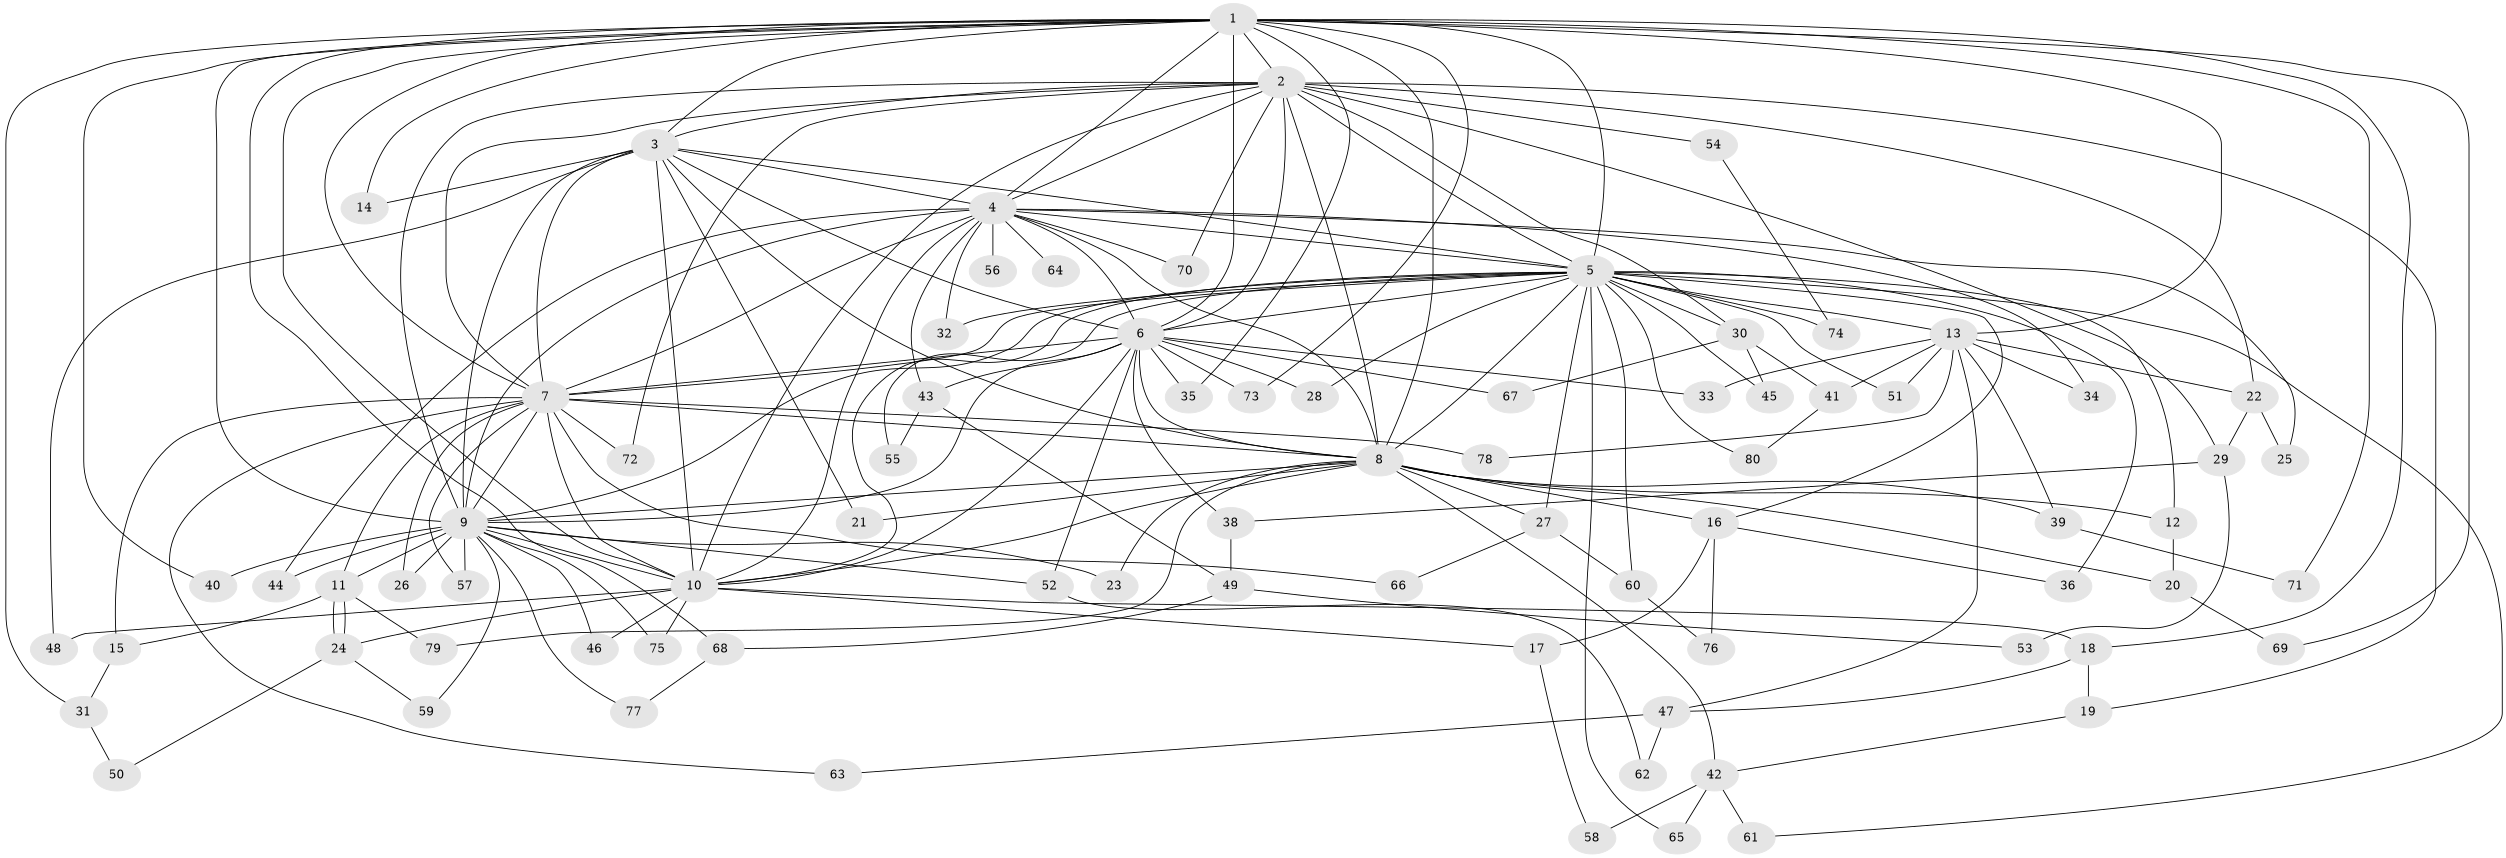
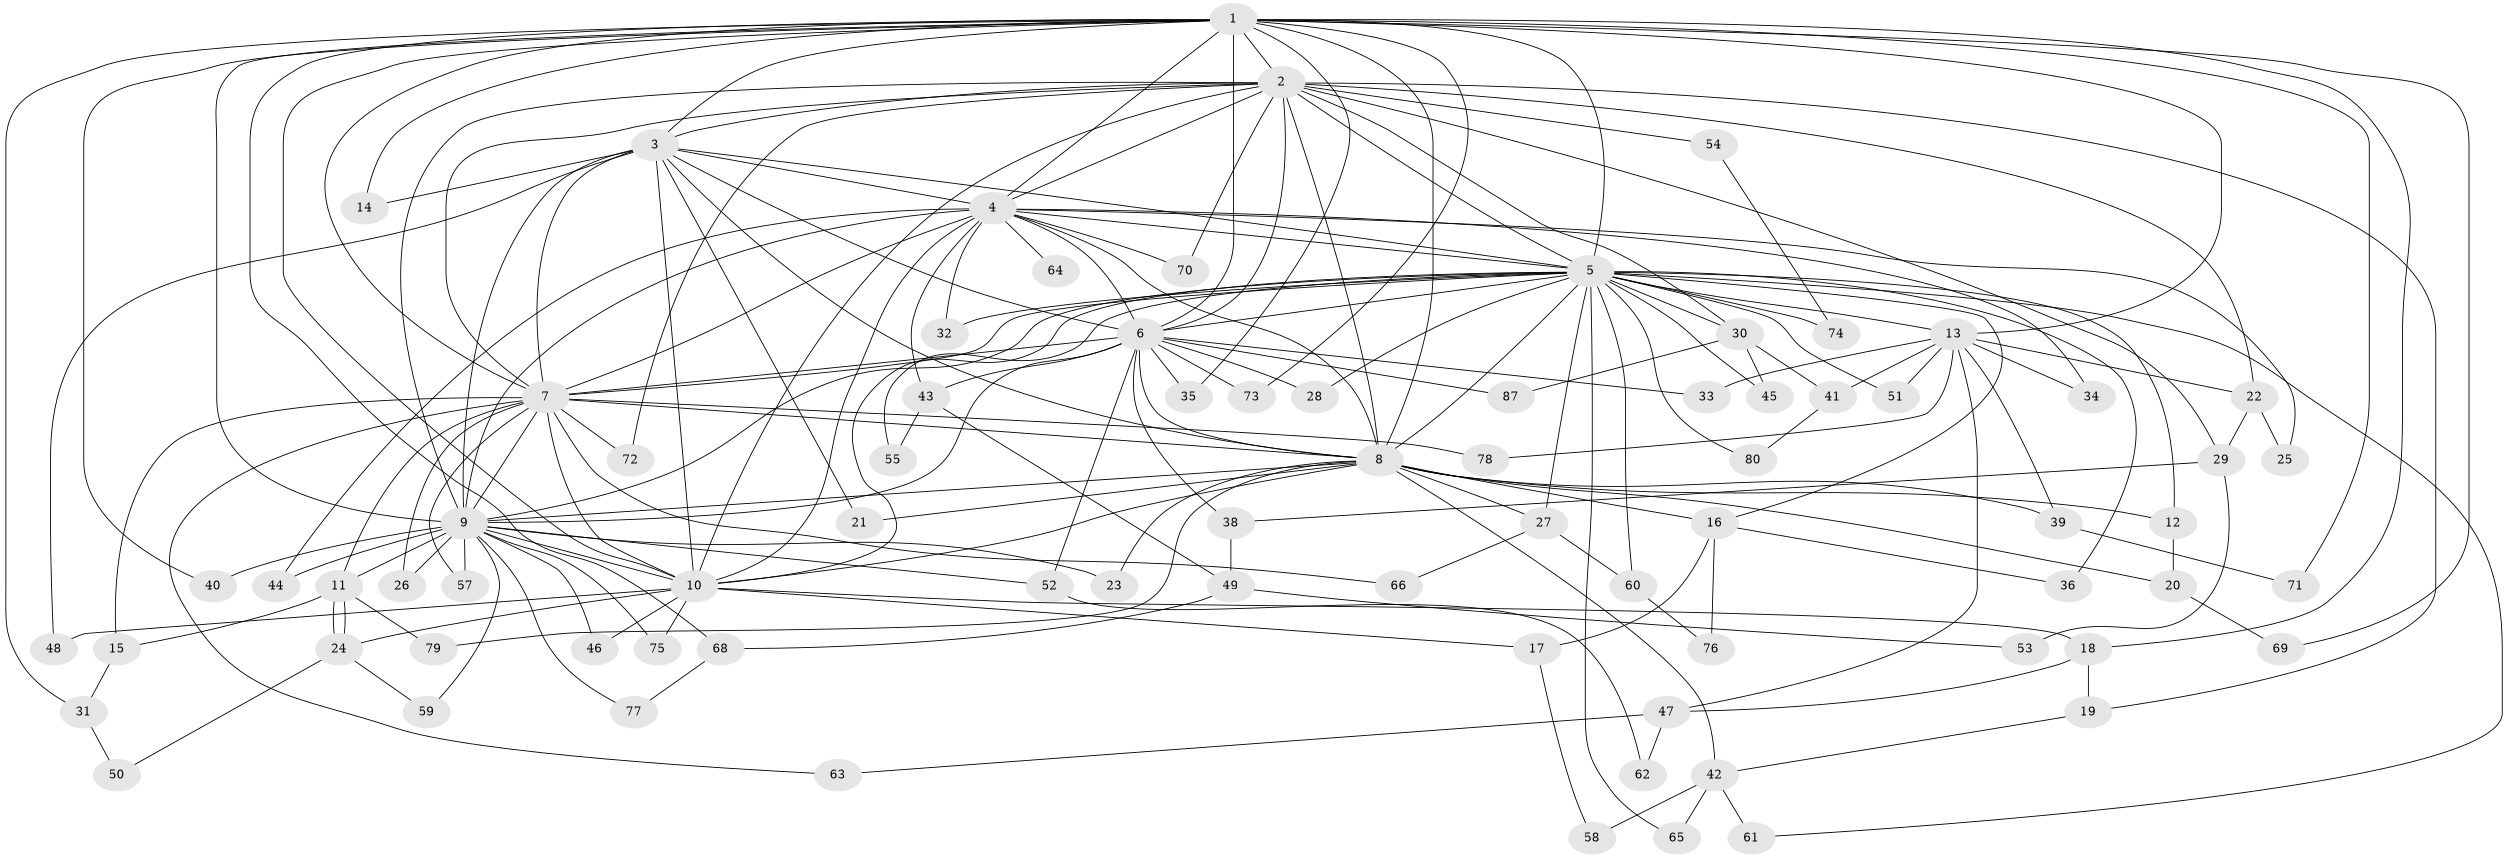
(993, 271) -> none
(1511, 397) -> (1511, 397)
(954, 519) -> none
